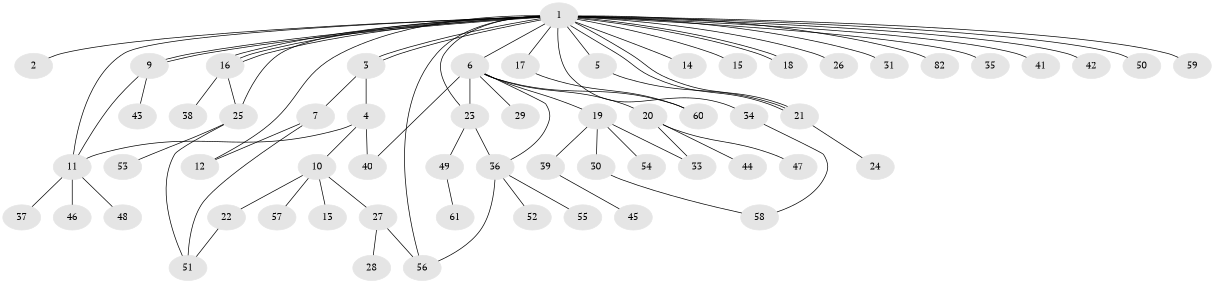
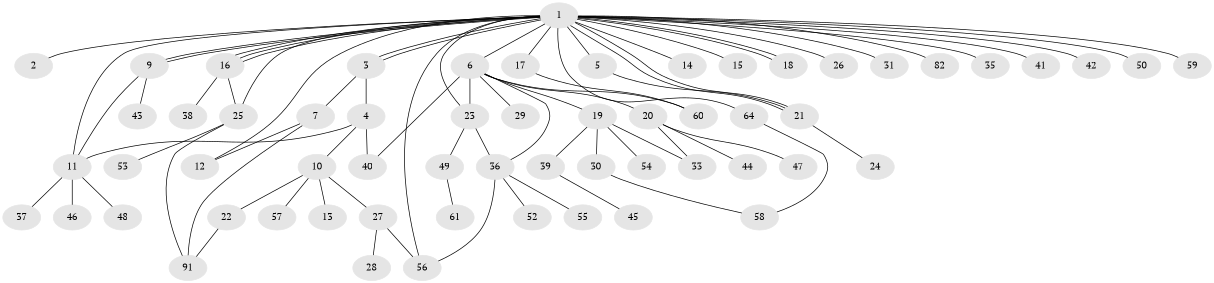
(749, 116) -> (749, 116)
(188, 268) -> (188, 268)
